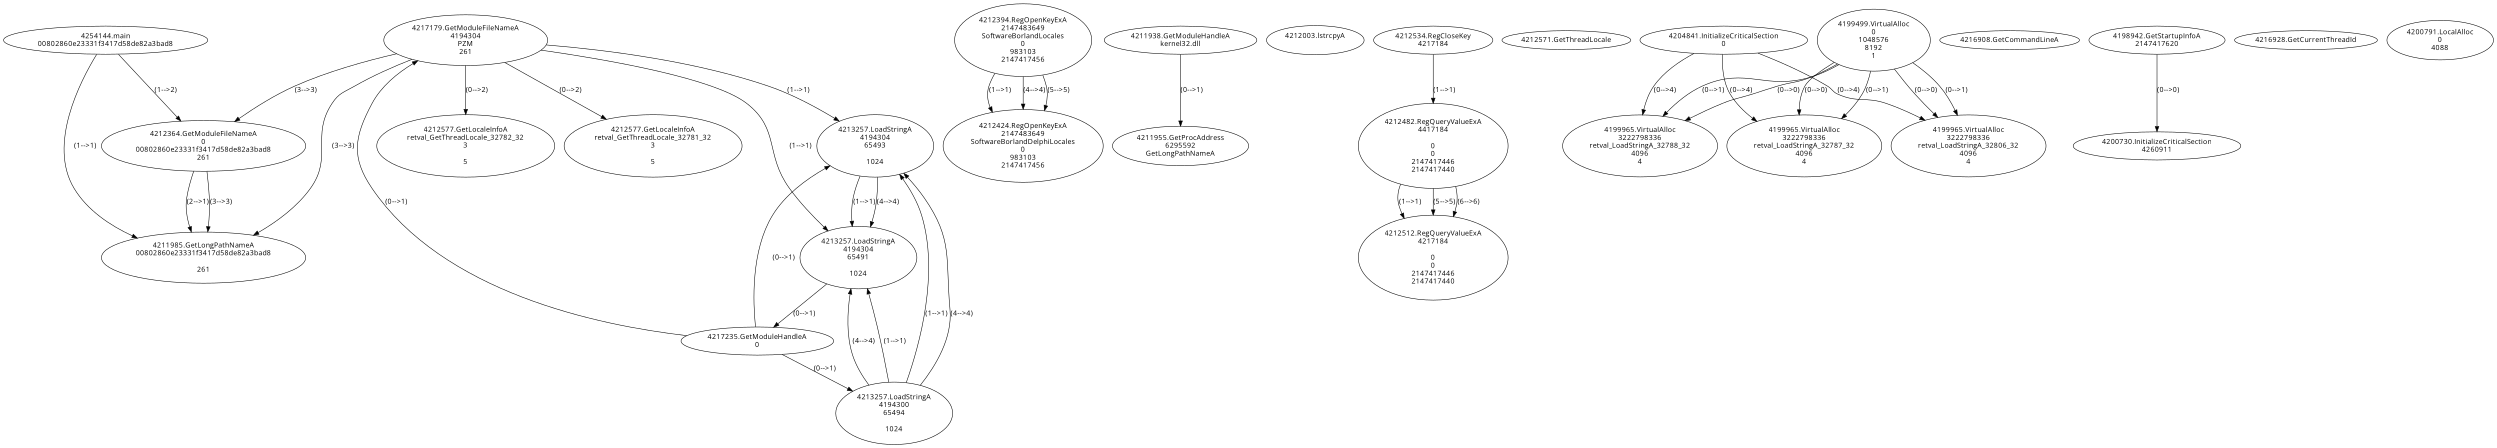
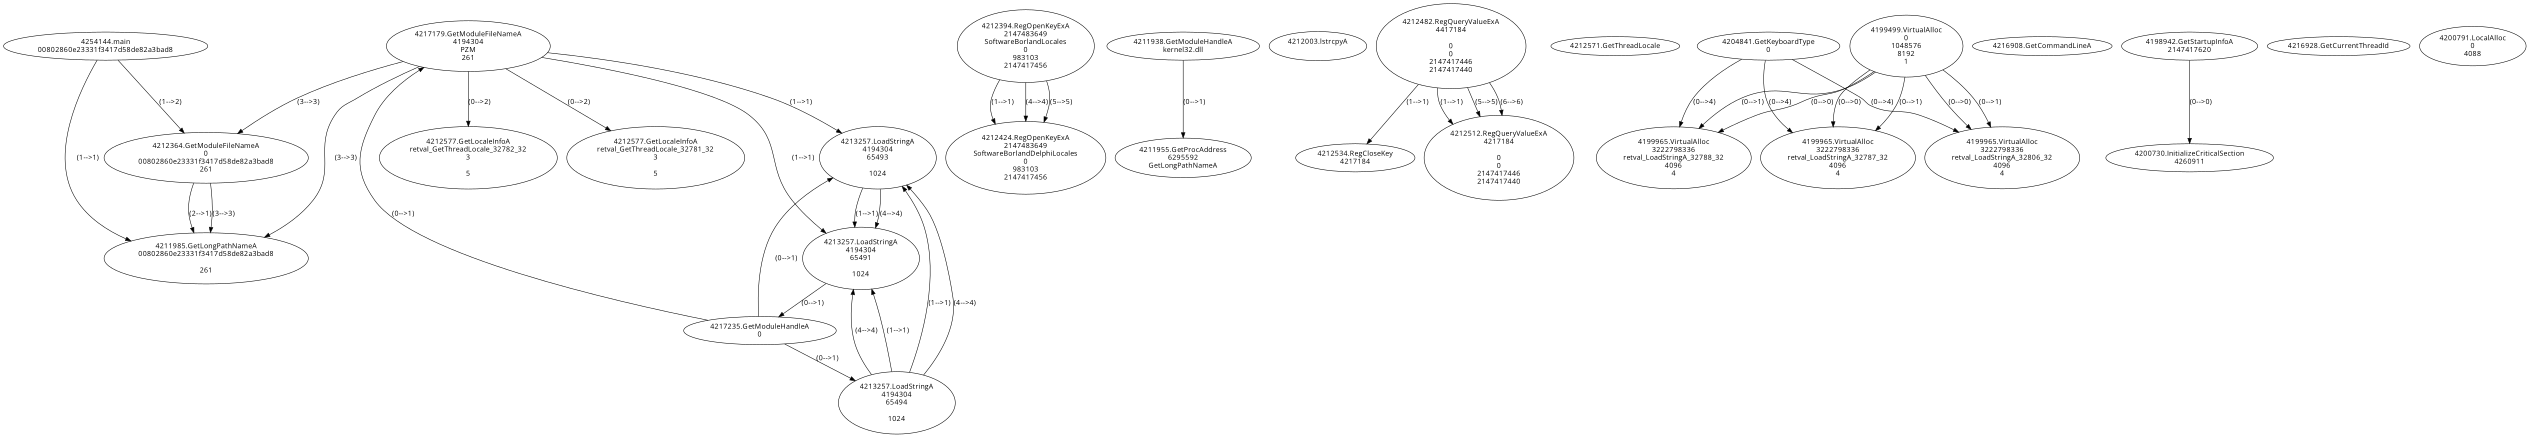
(1724, 40) -> (1769, 46)
(1433, 76) -> (1394, 112)
(894, 413) -> (897, 403)
